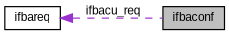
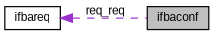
(112, 11) -> (104, 11)
